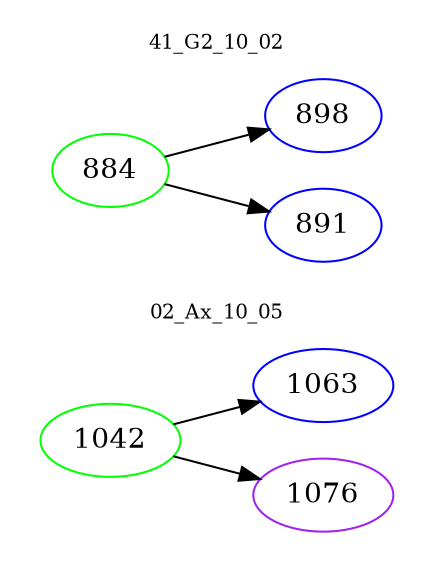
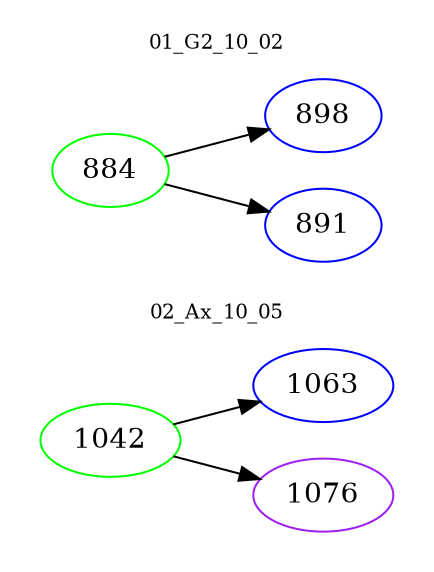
(217, 44) -> (217, 44)
